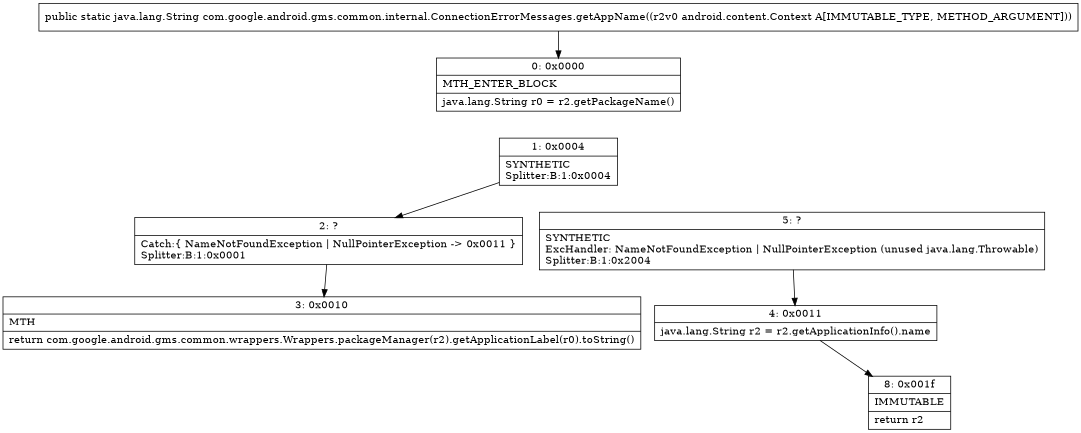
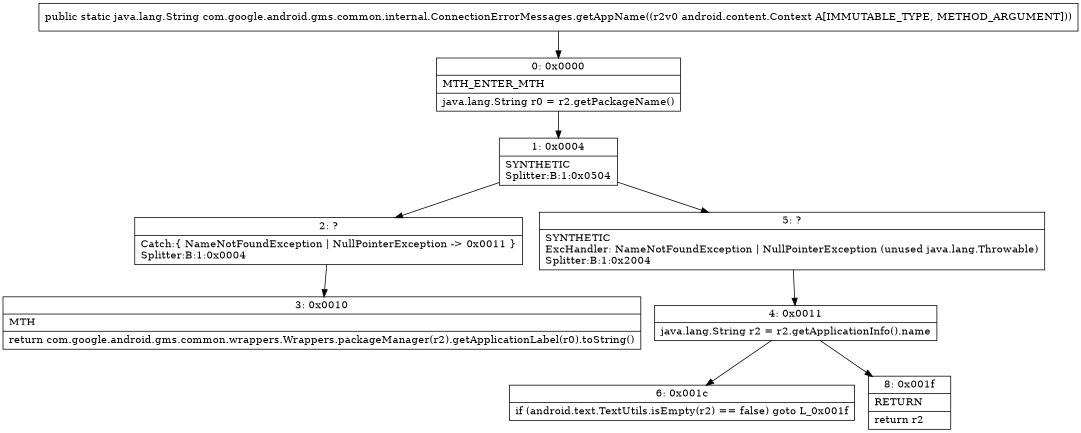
(500, 84) -> (494, 84)
none -> (558, 121)
(558, 176) -> (558, 176)
none -> (660, 196)
(194, 255) -> (194, 255)
(910, 402) -> (899, 402)
none -> (682, 403)
